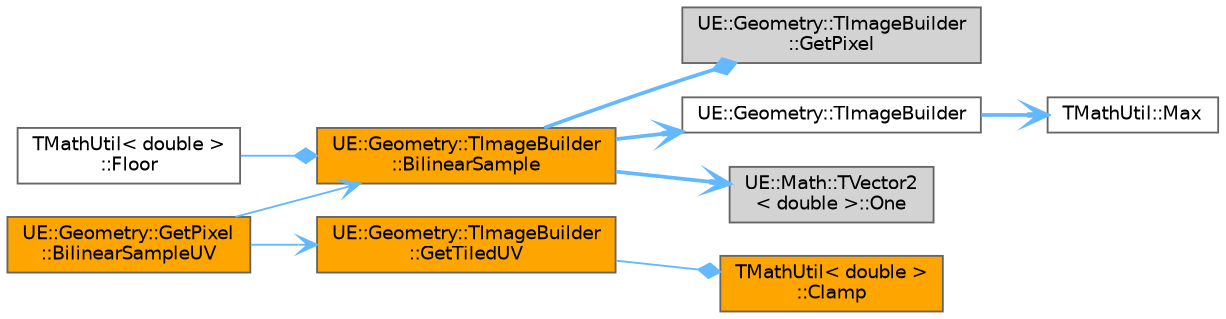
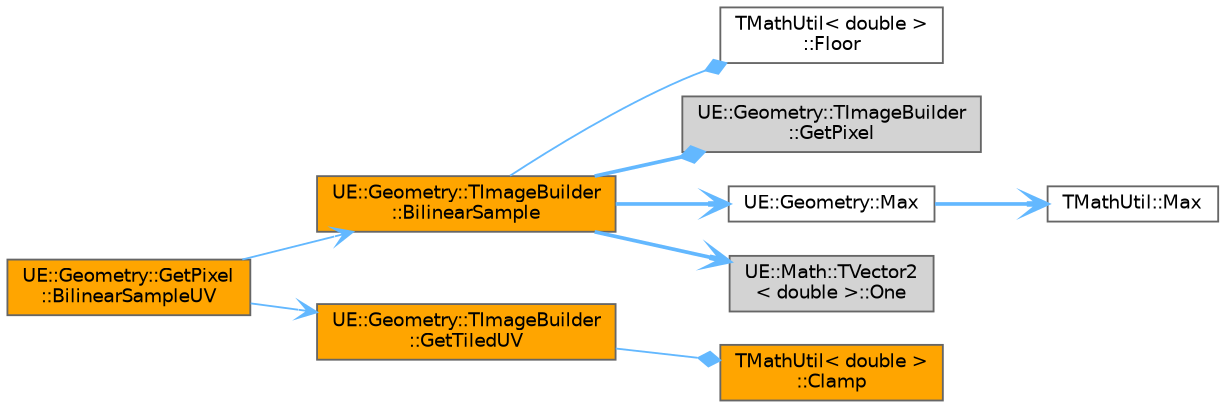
(832, 115) -> (832, 204)
(267, 156) -> (605, 118)
